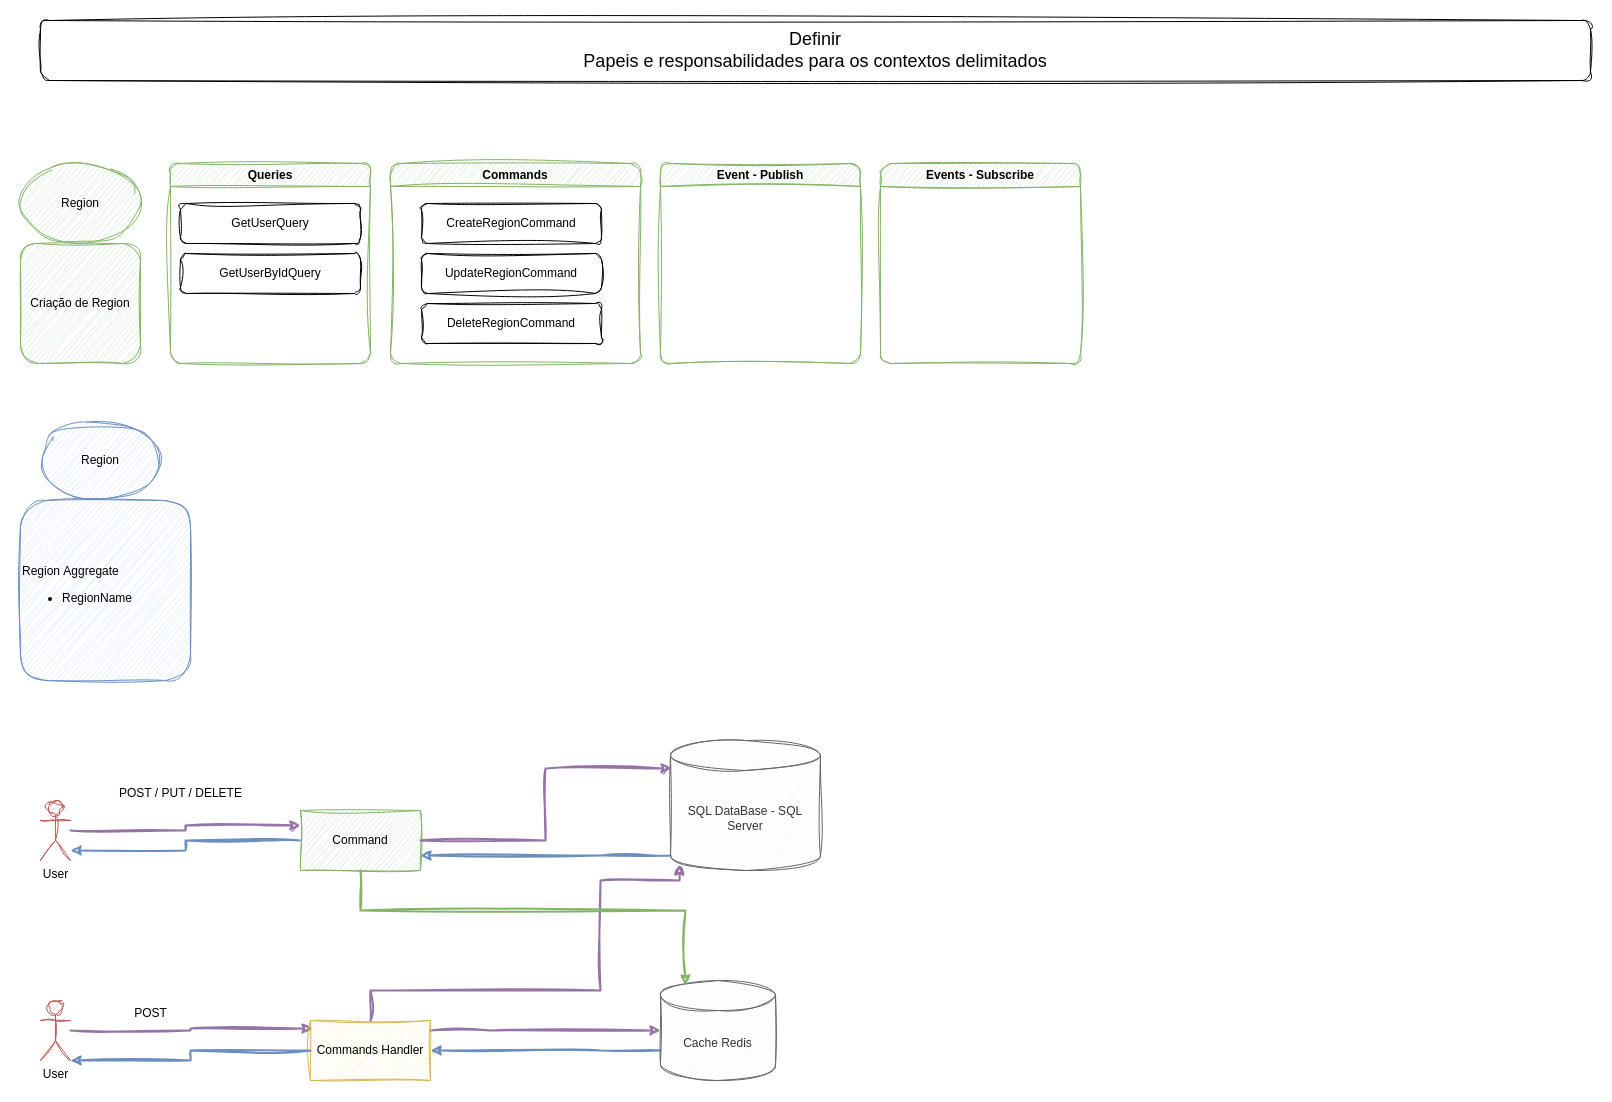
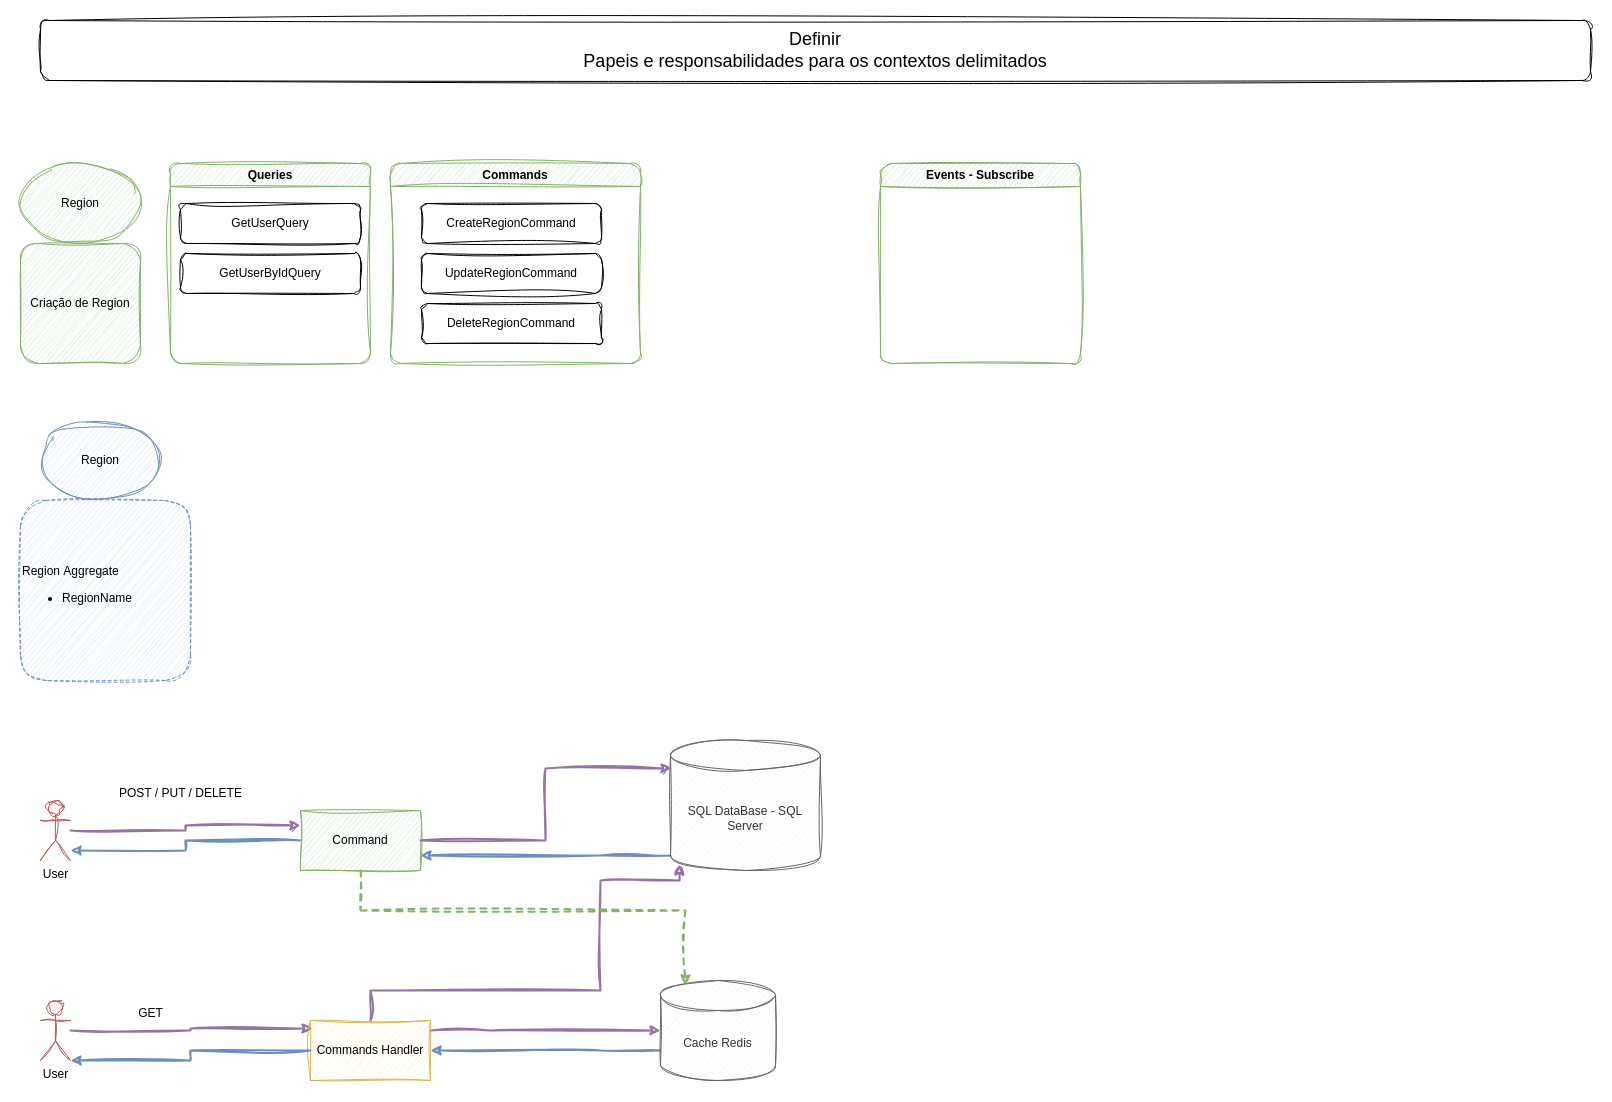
(761, 264) -> none
(106, 591) -> (106, 591)
(558, 911) -> (558, 911)
(151, 1014) -> (151, 1014)
